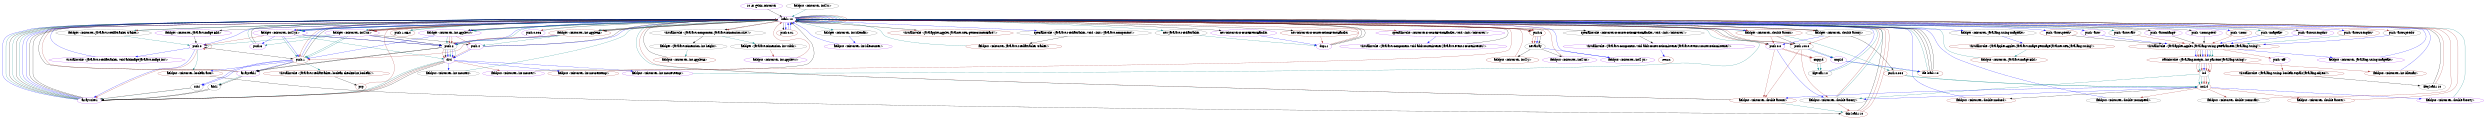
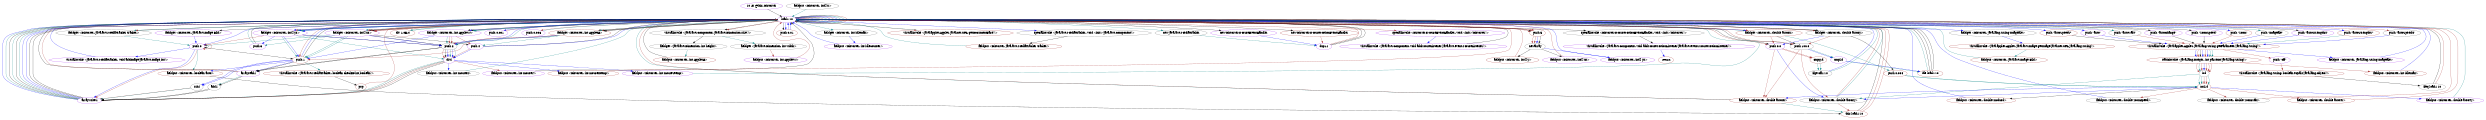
(403, 33) -> (403, 33)
none -> (496, 33)
(195, 39) -> (195, 39)
